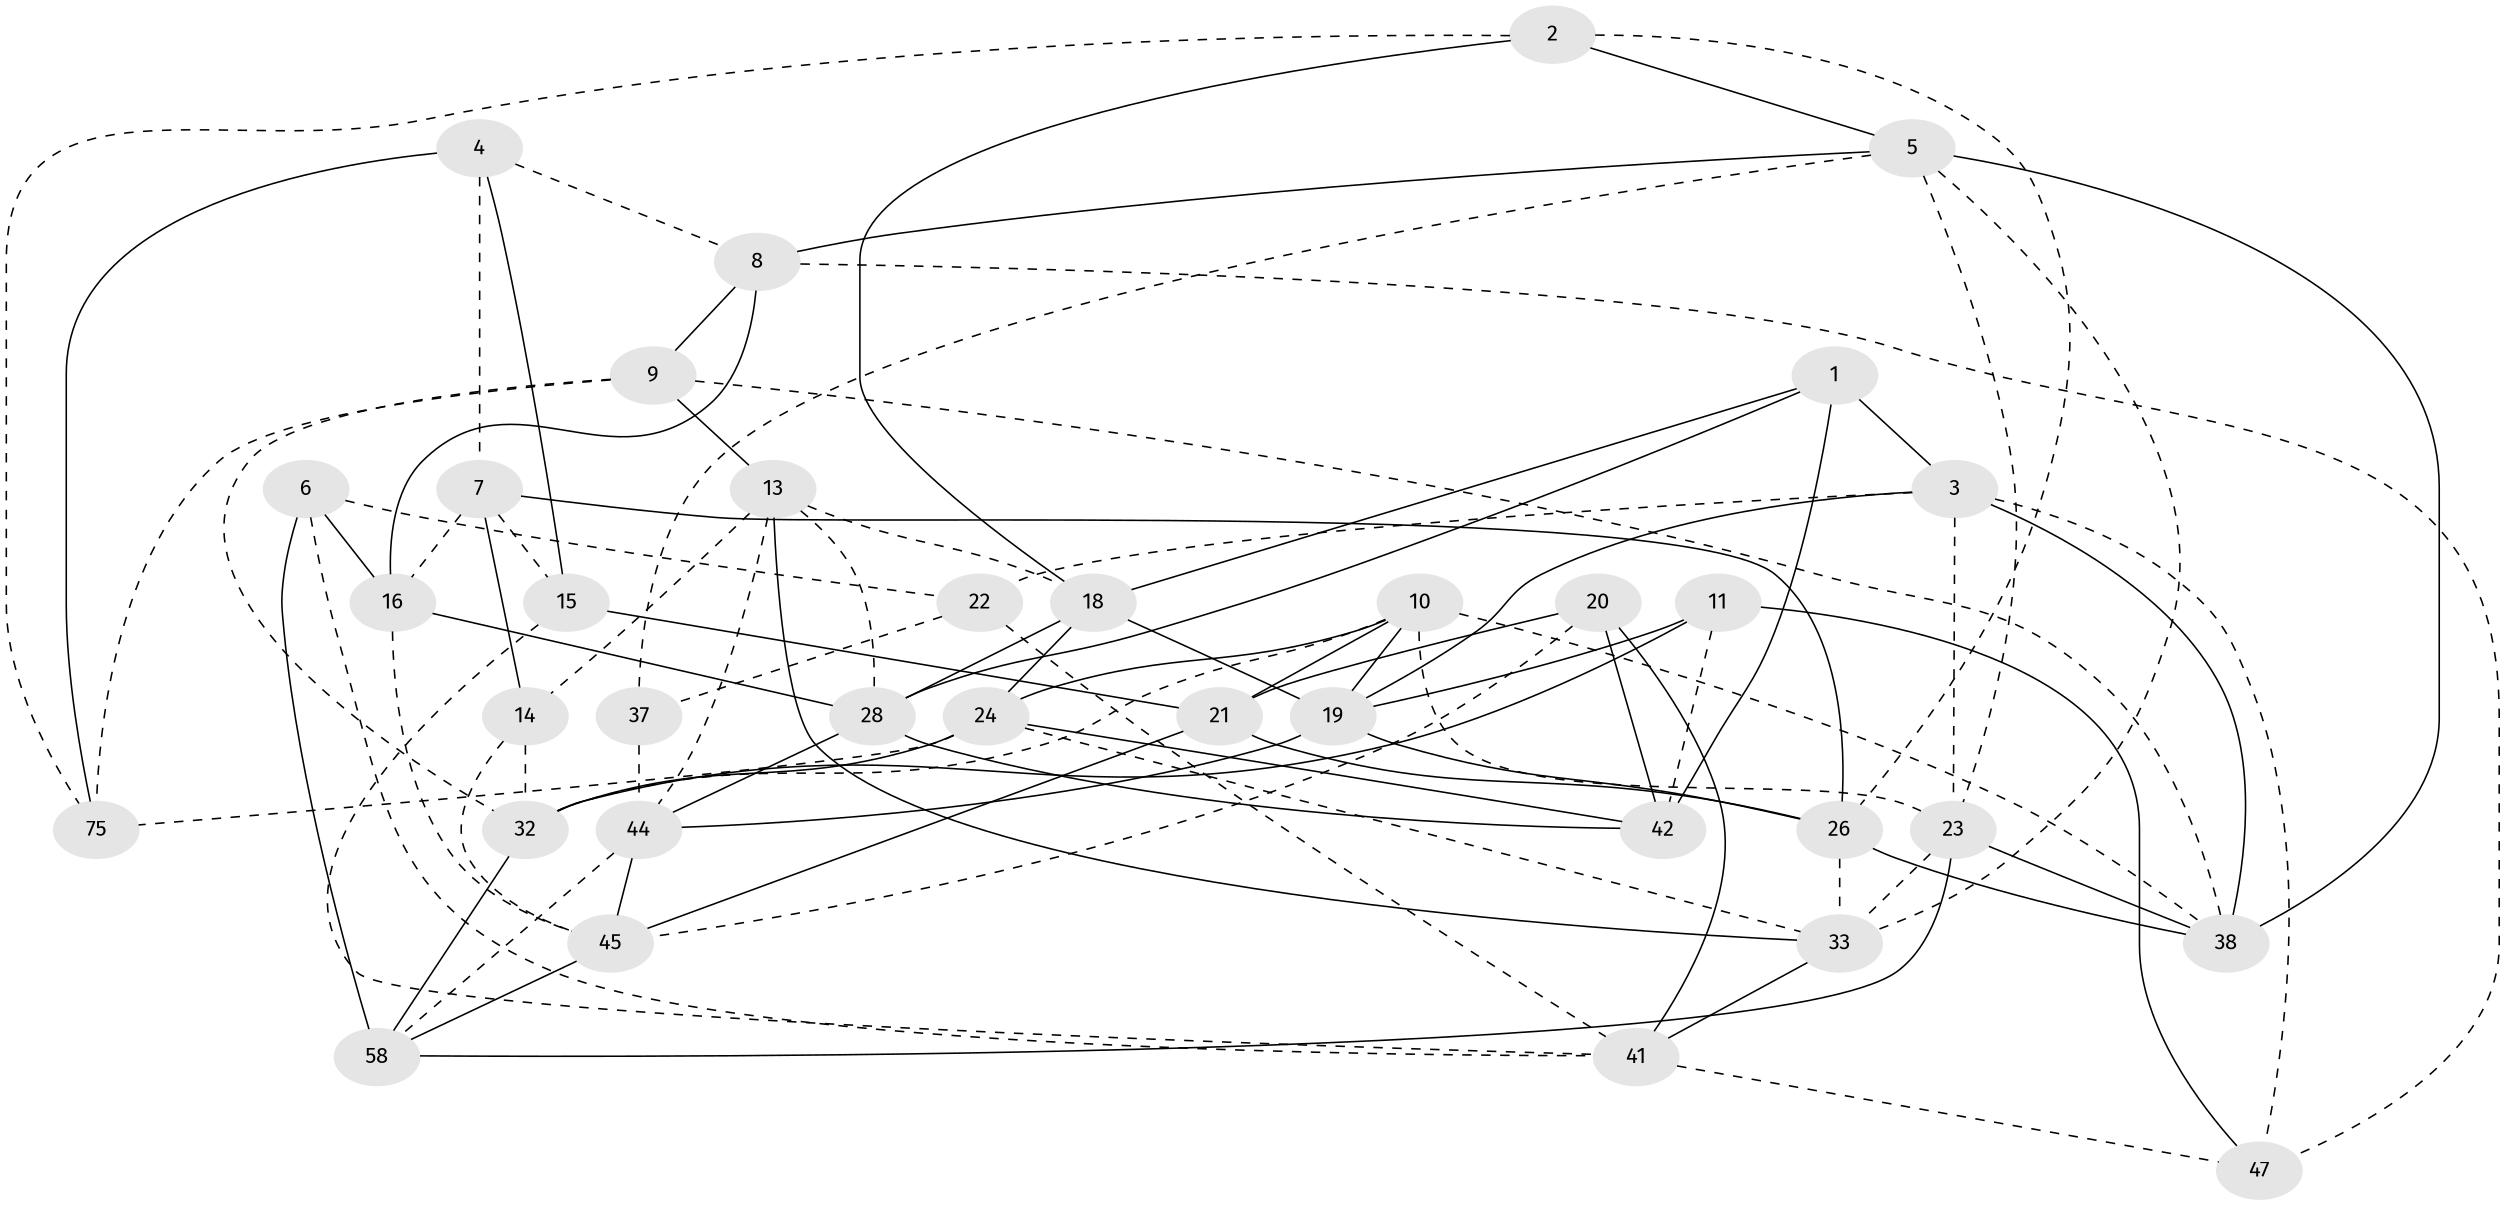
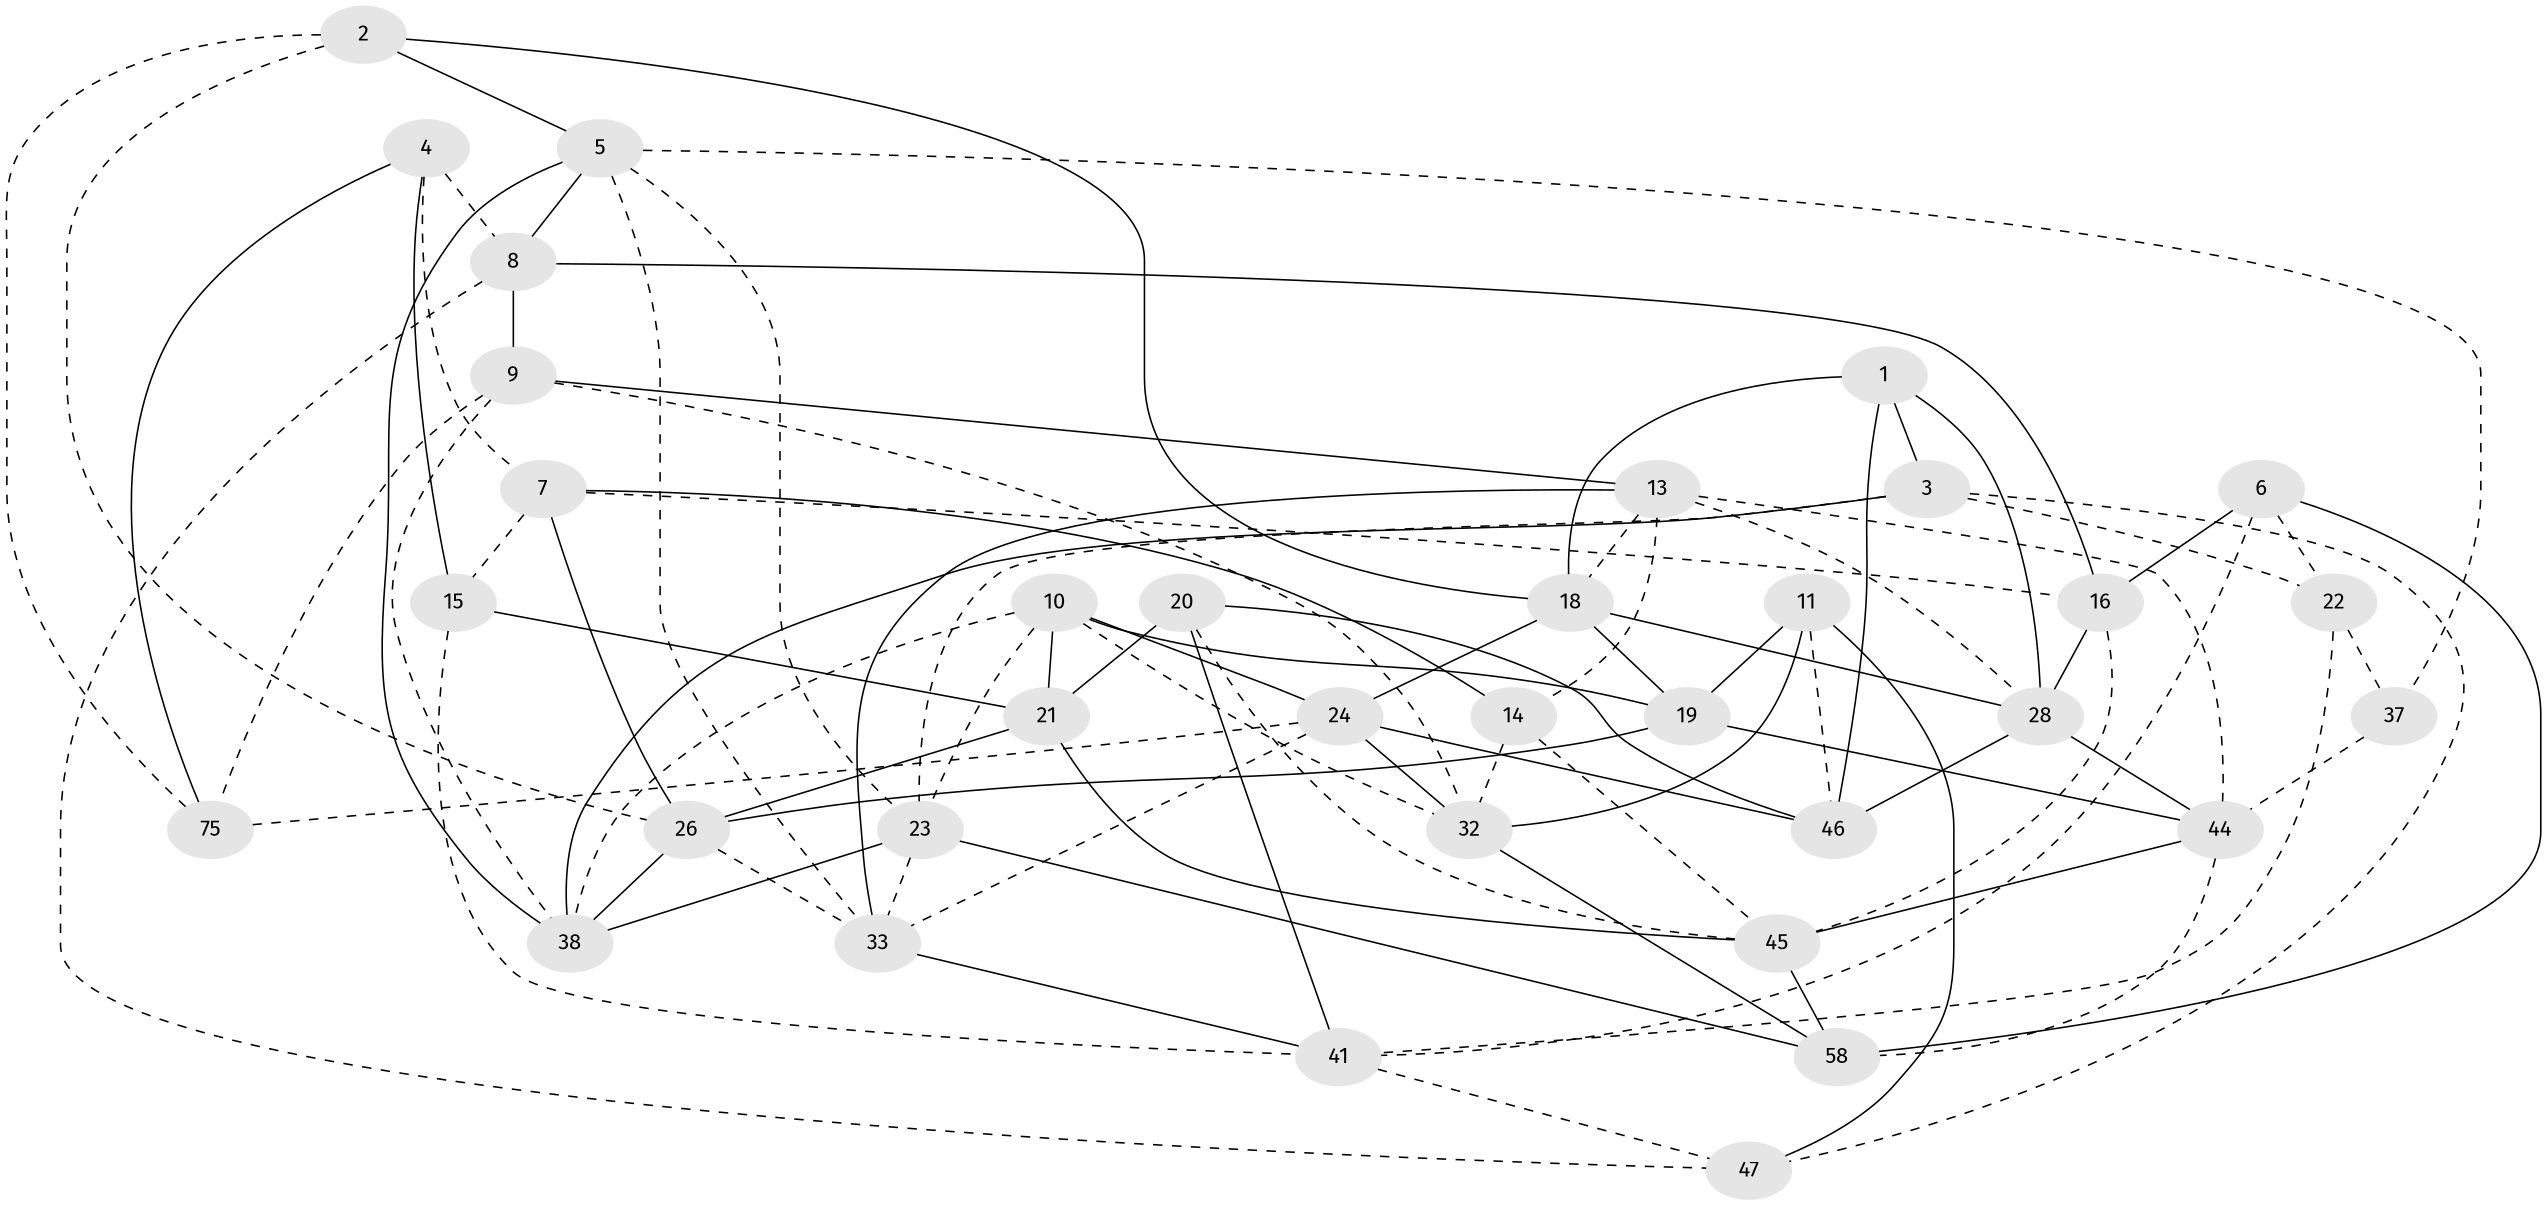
(1604, 548) -> none
(1663, 830) -> (1834, 830)
